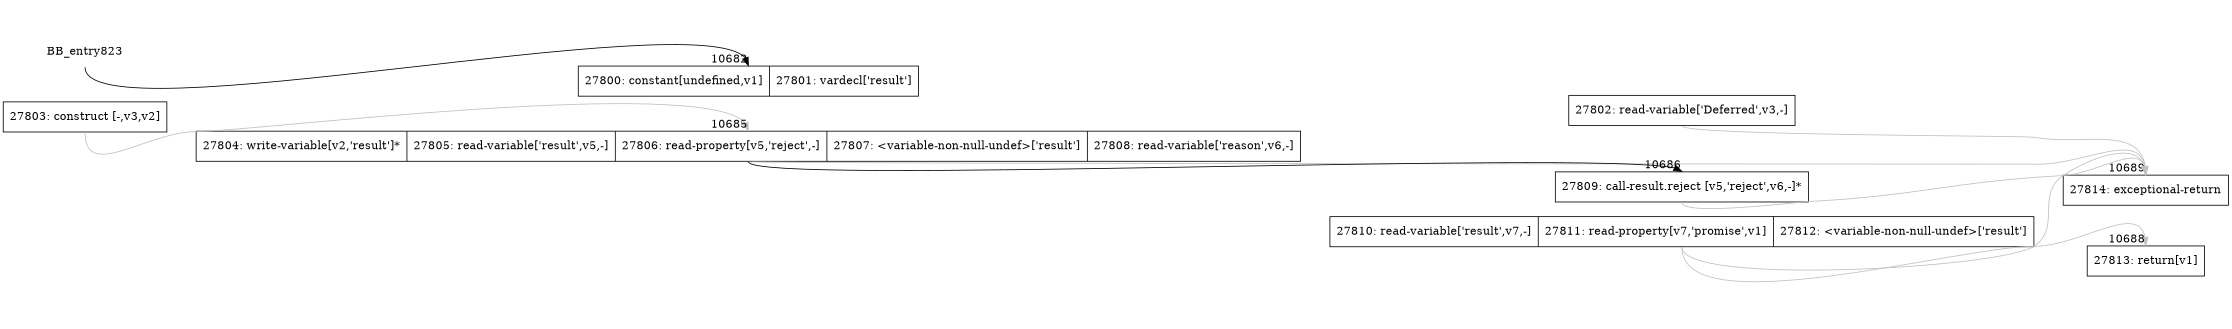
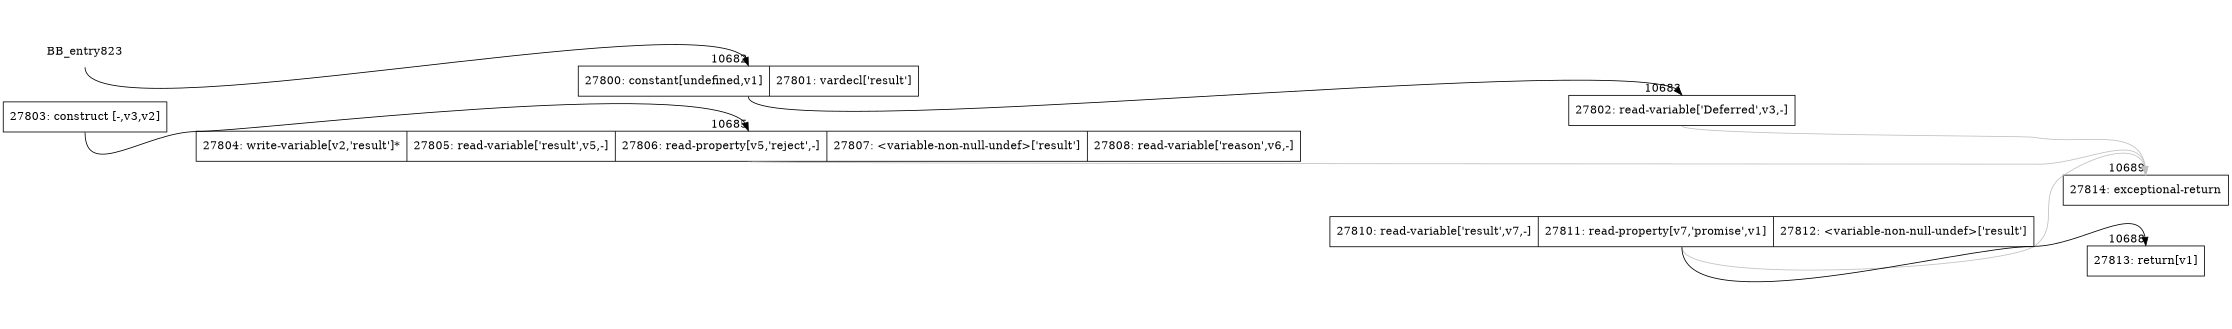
none -> (1212, 96)
(408, 114) -> (408, 114)
(1682, 187) -> none
(1947, 257) -> (1947, 257)
